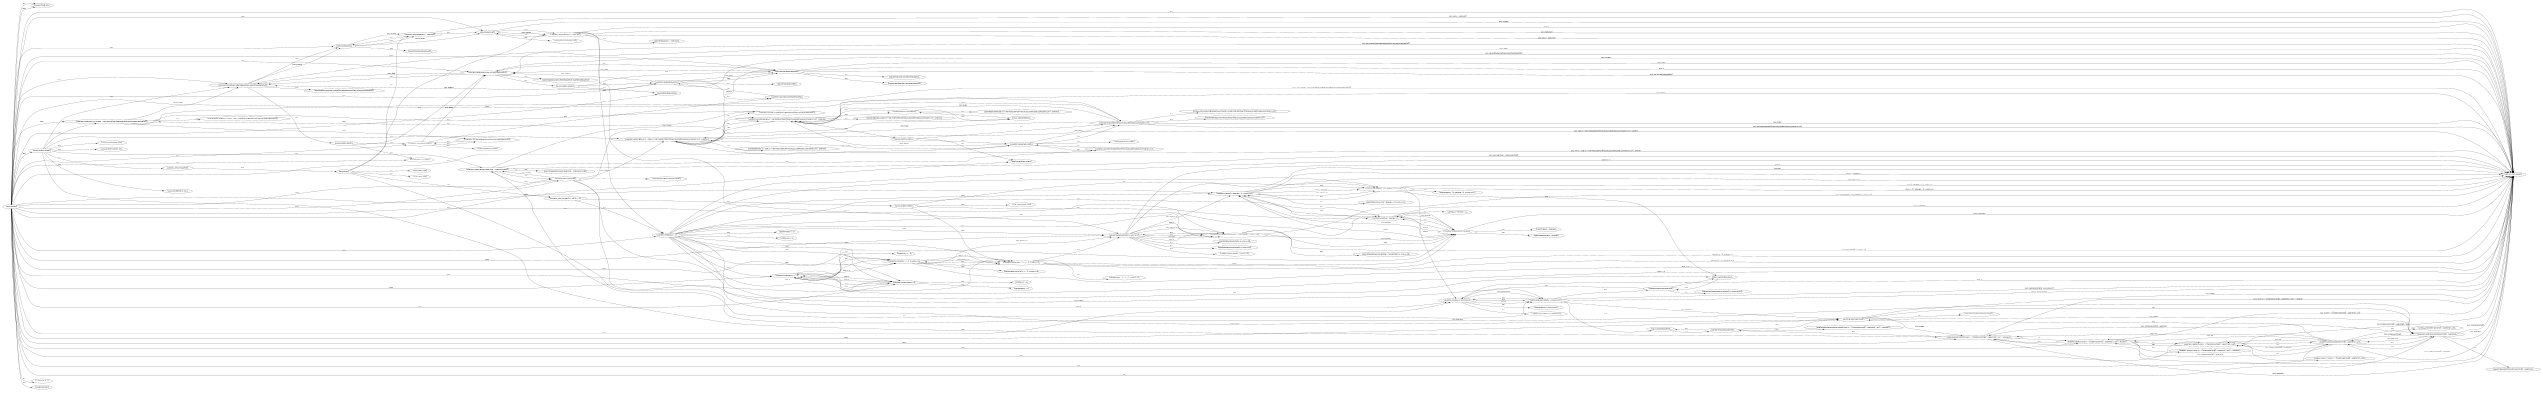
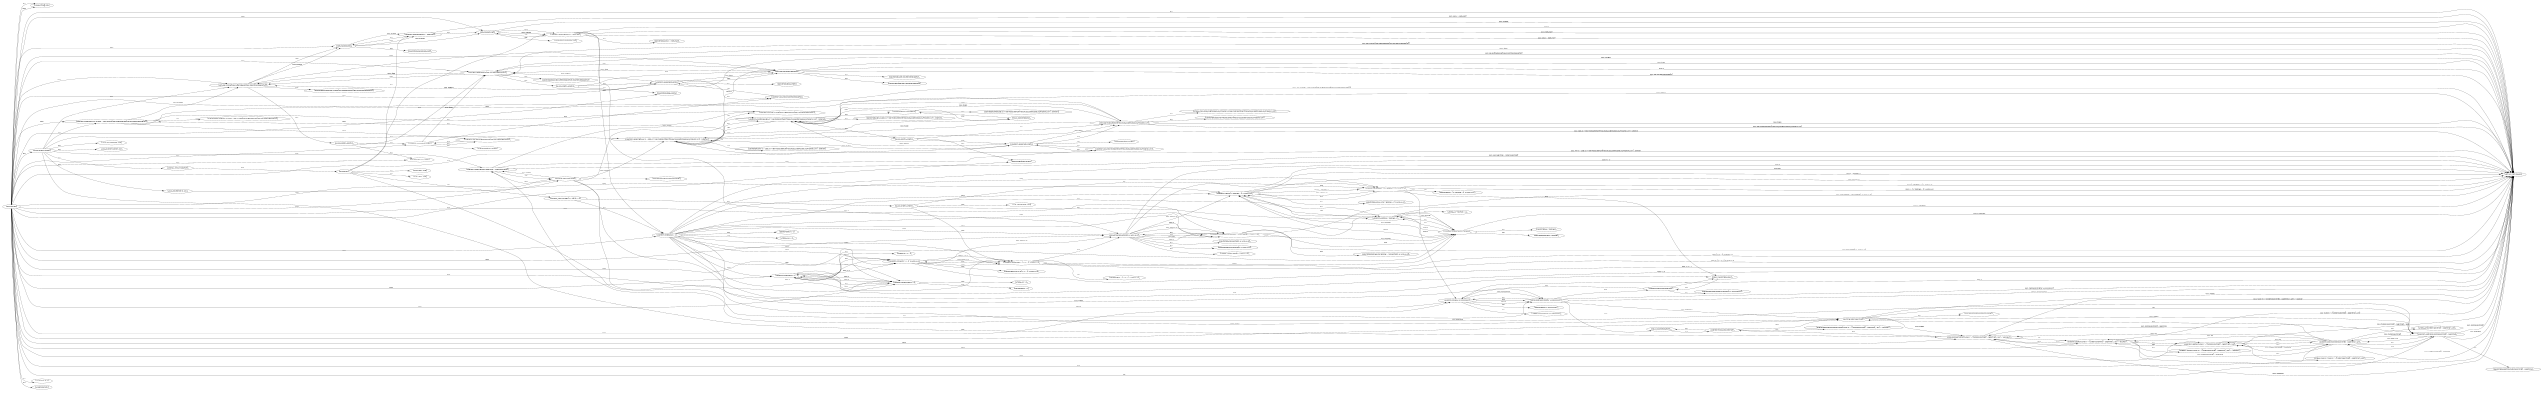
(565, 172) -> none
(614, 192) -> (680, 183)
